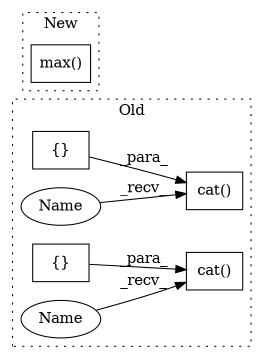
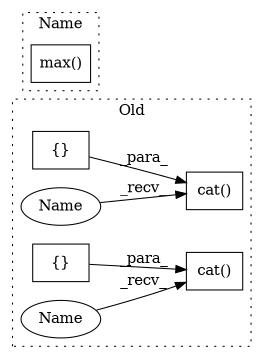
(61, 25) -> (61, 25)
